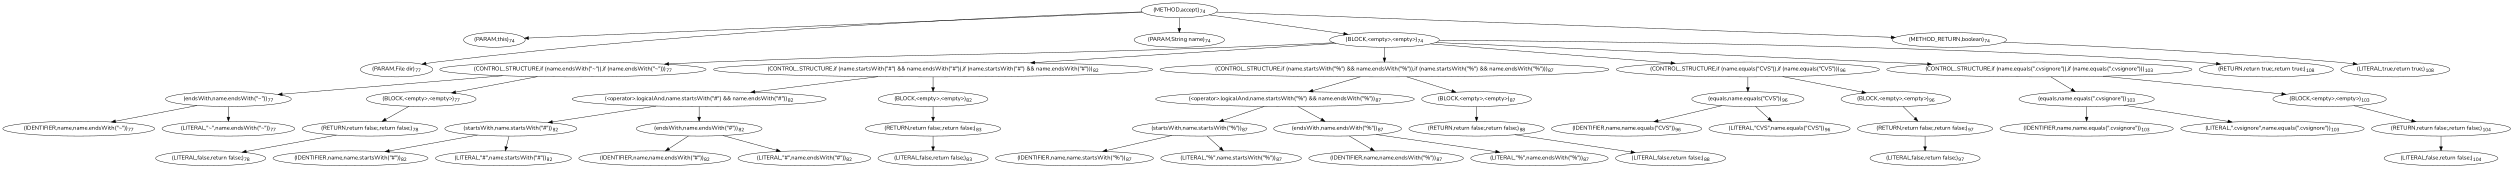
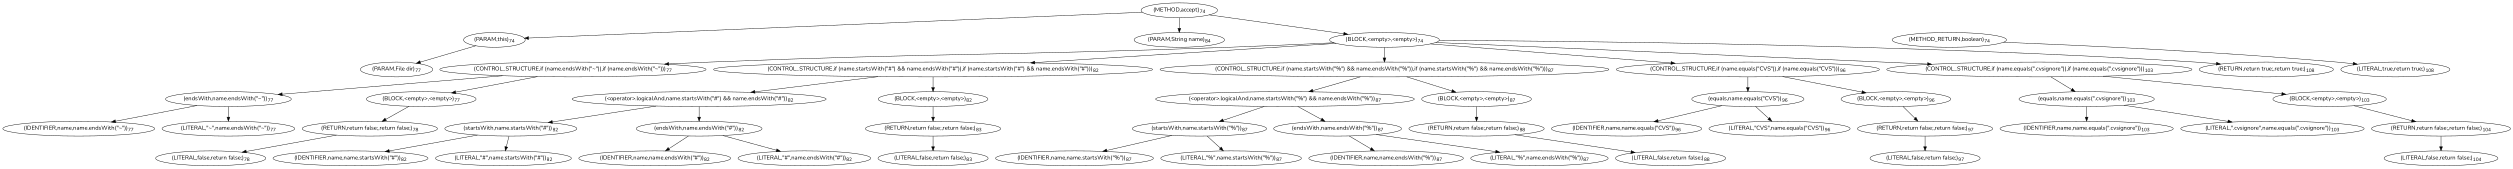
(1554, 25) -> none
(783, 30) -> (448, 54)
(1208, 39) -> (1208, 39)
